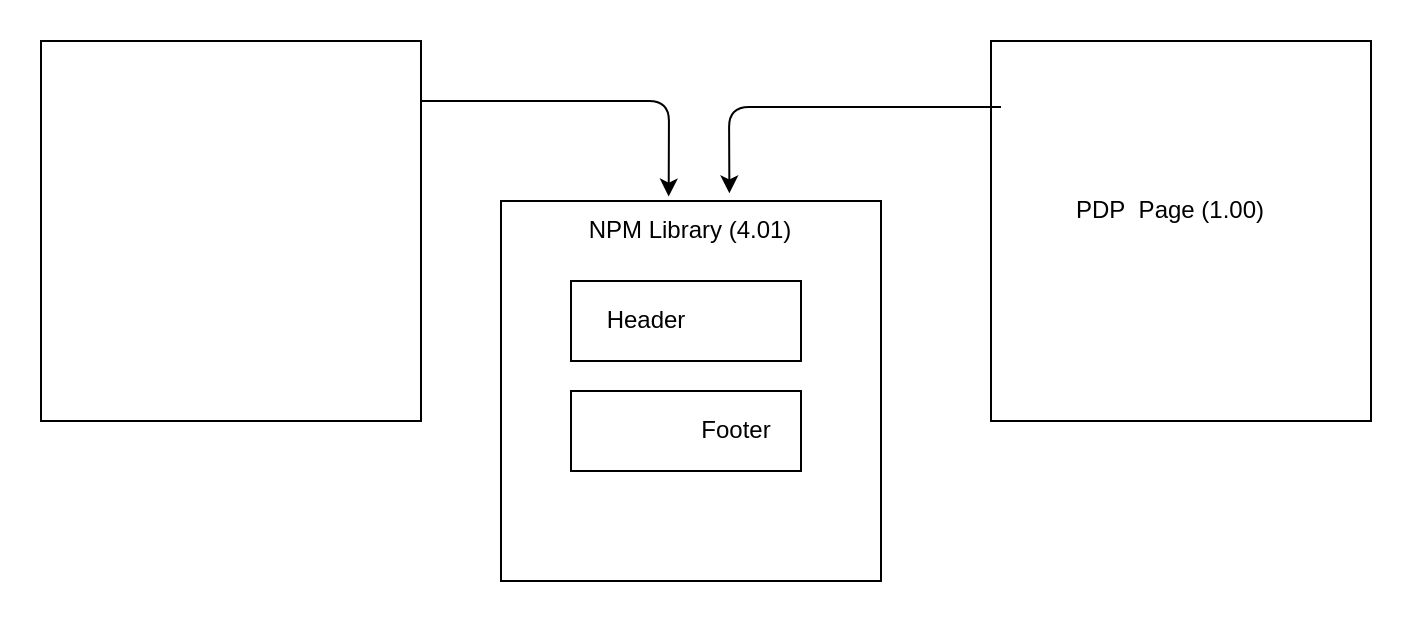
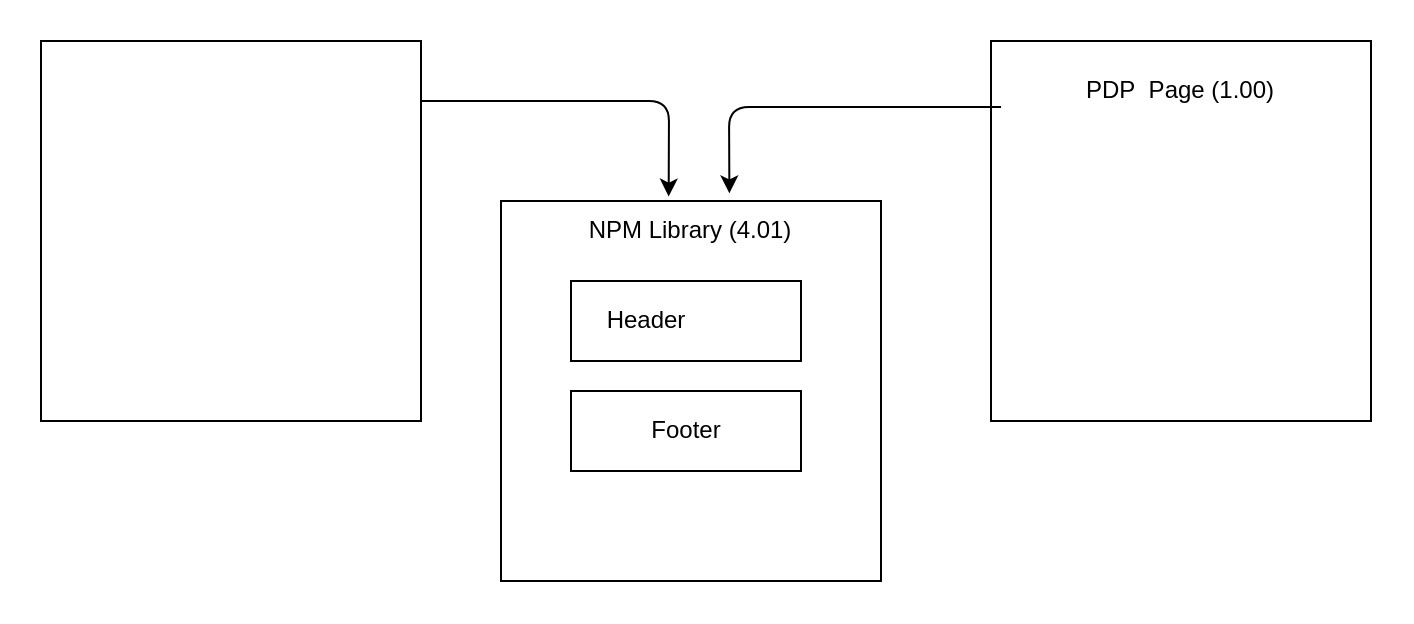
(1171, 211) -> (1181, 91)
(736, 431) -> (686, 431)
